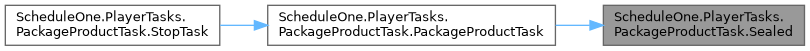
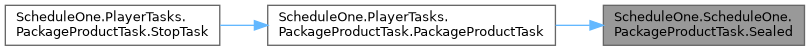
(704, 25) -> (704, 25)
